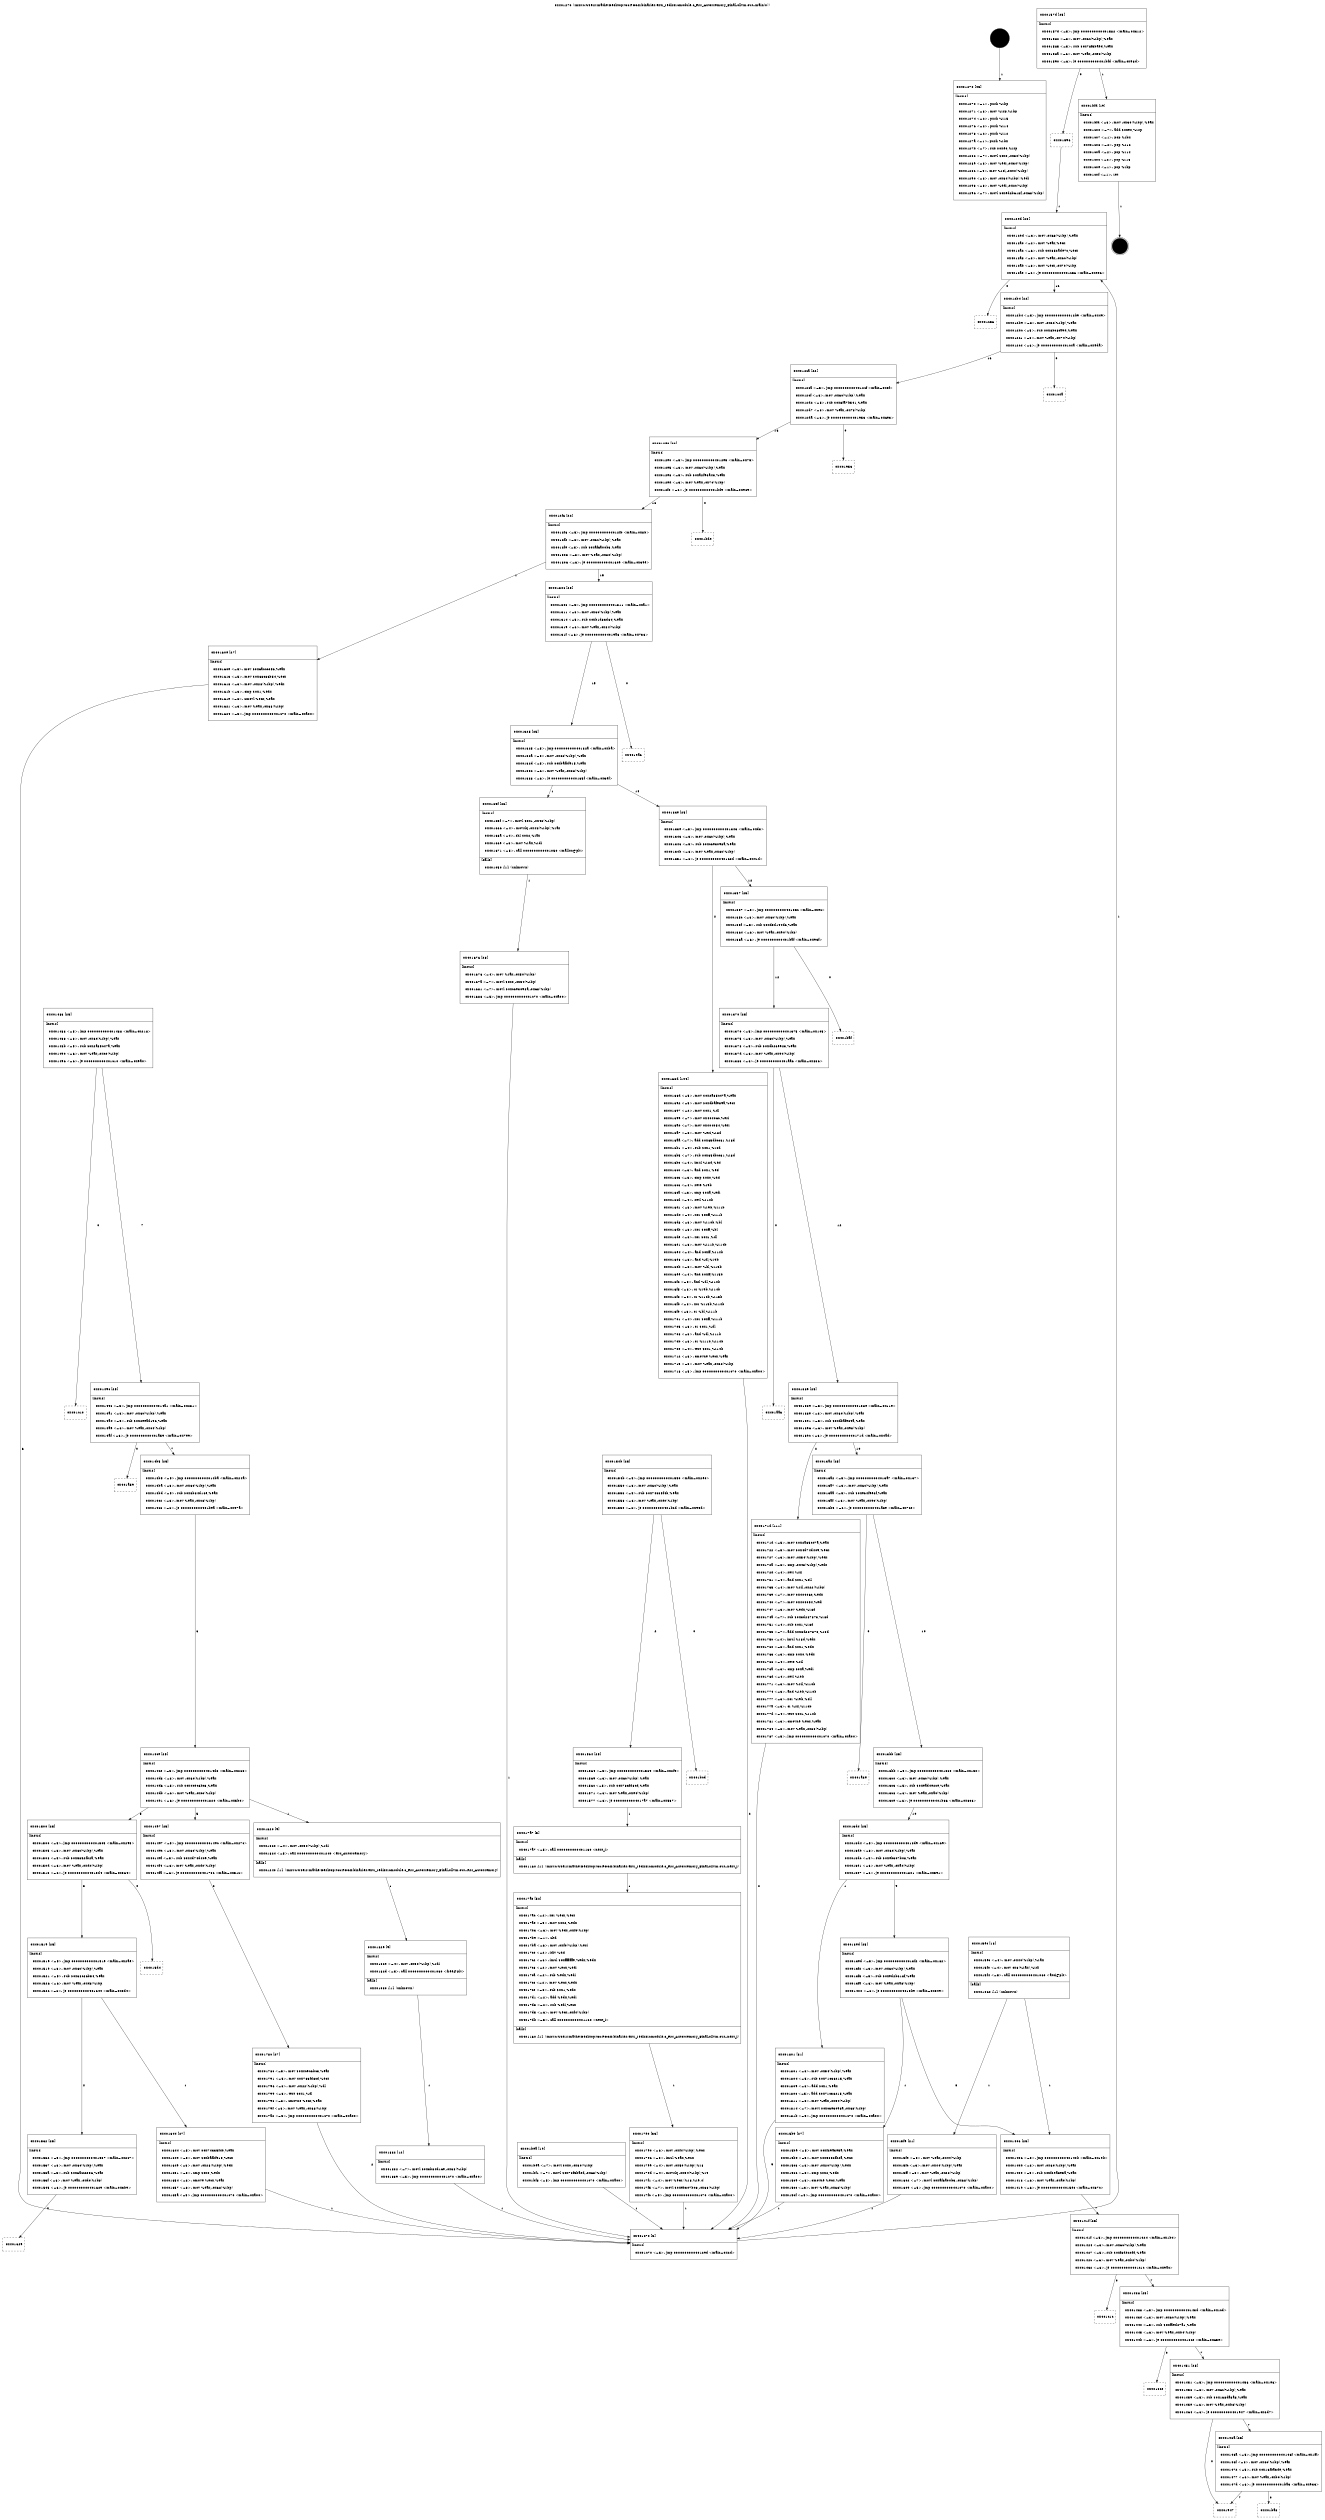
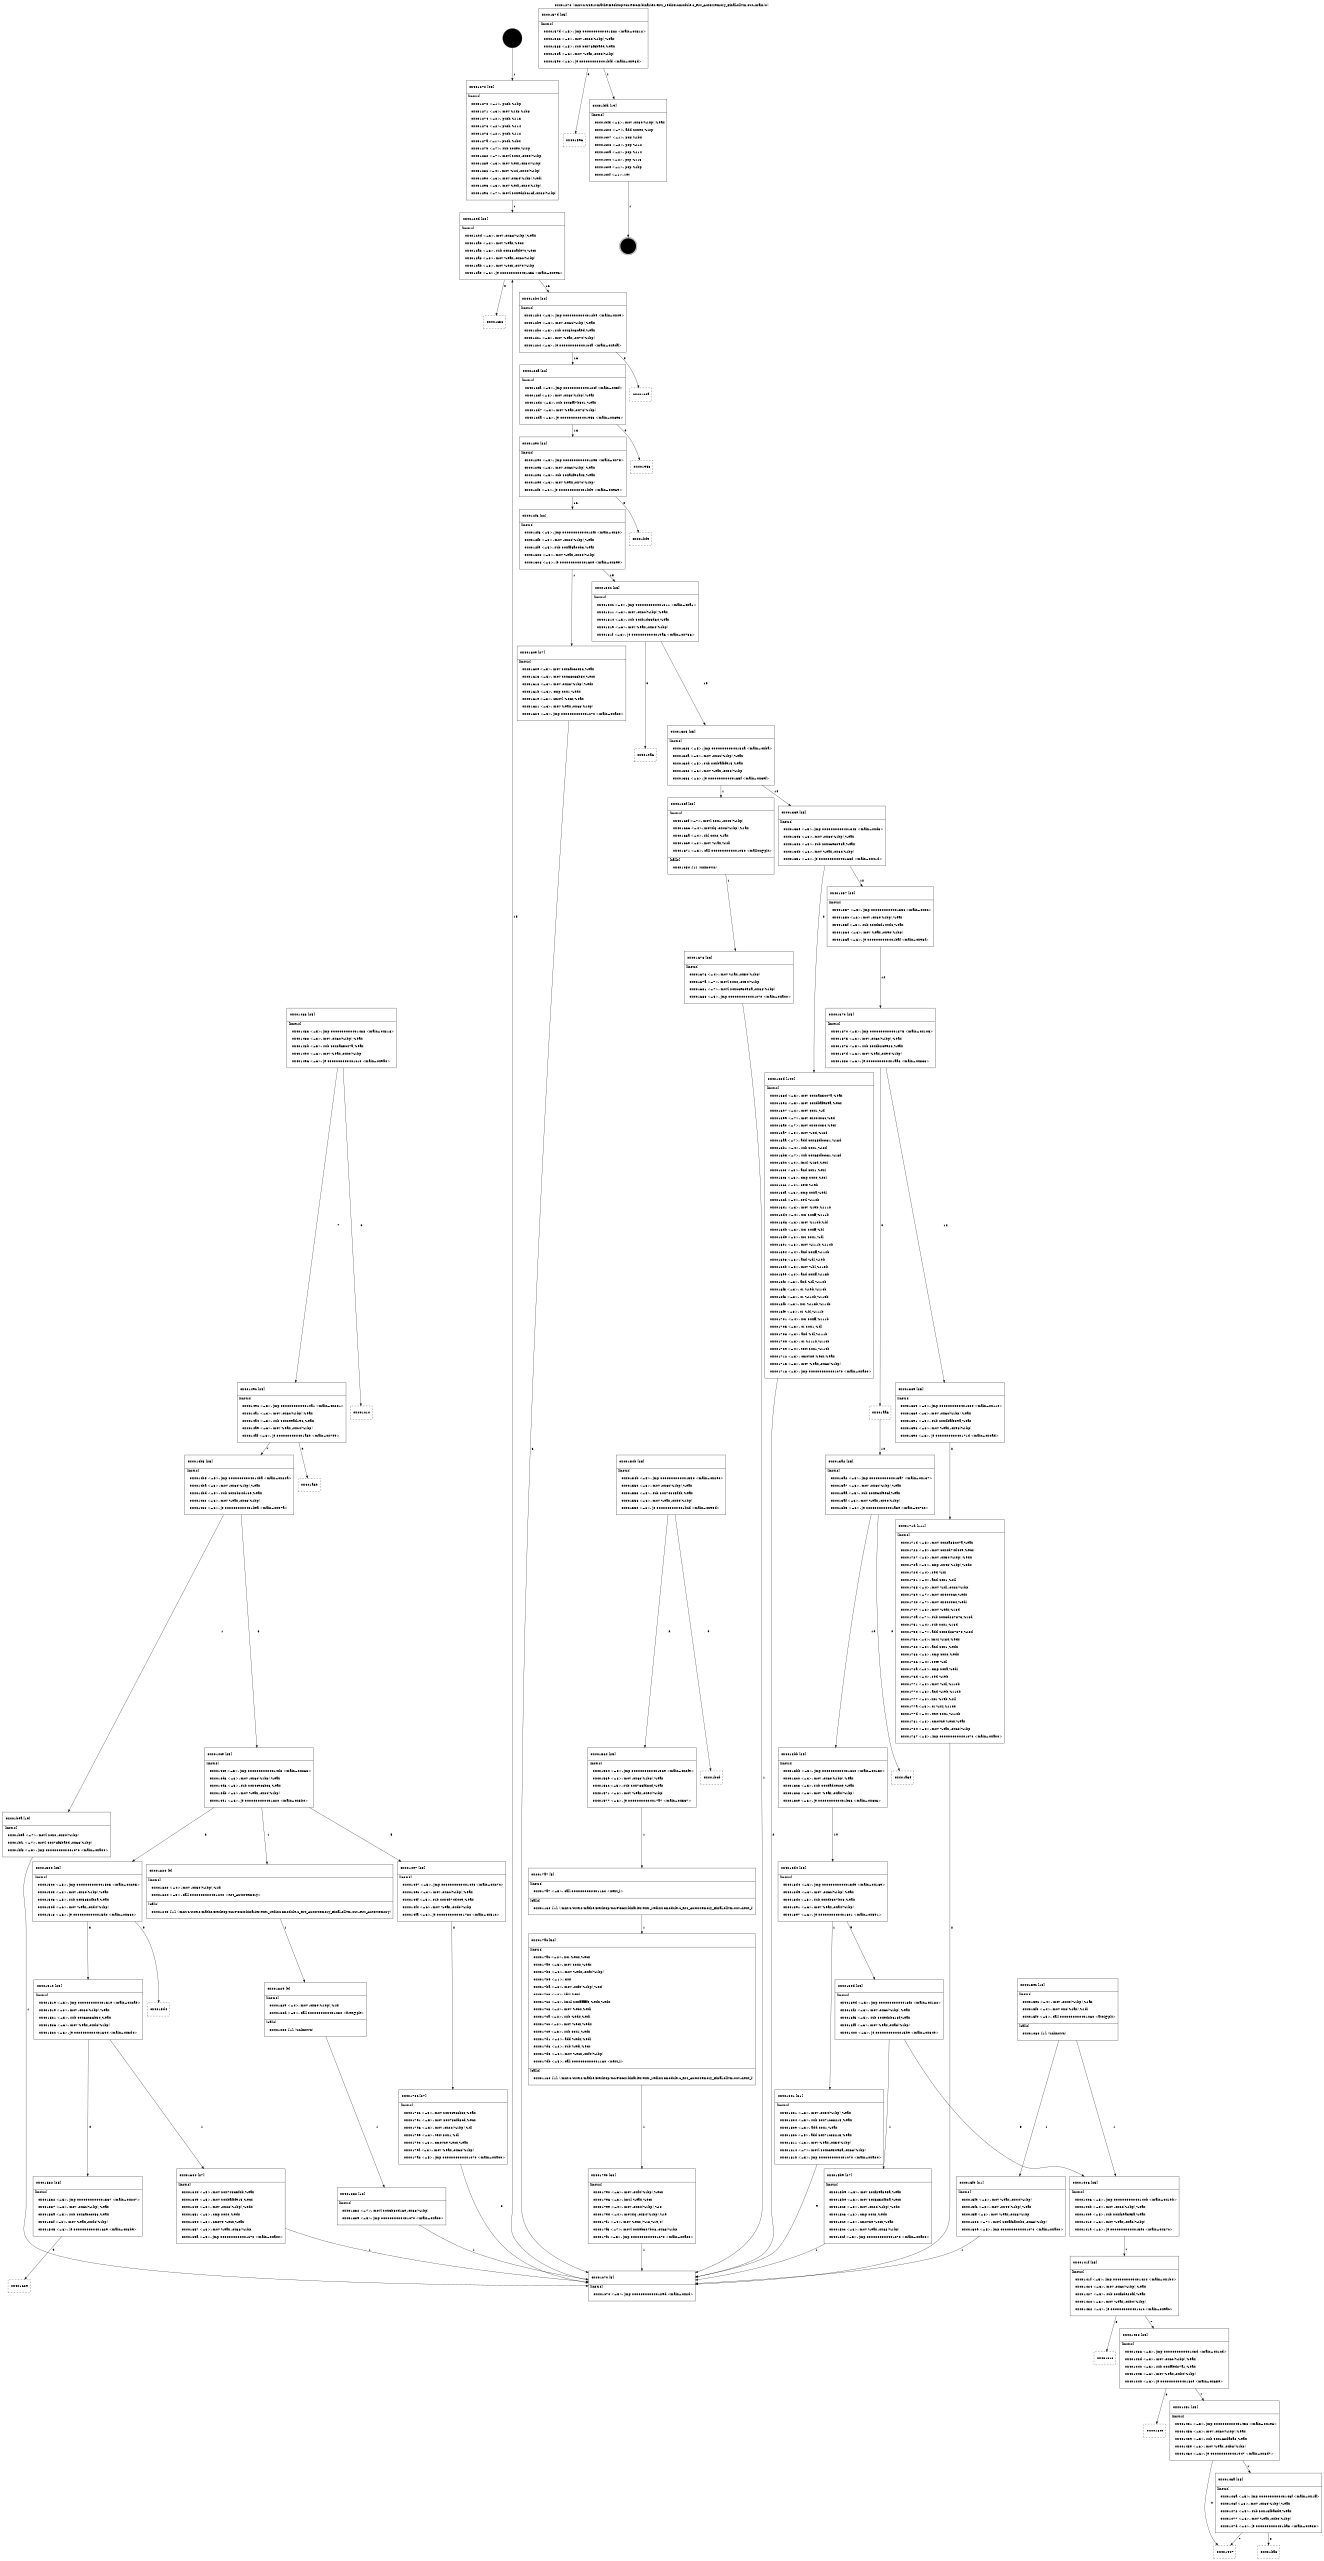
(1059, 179) -> (512, 205)
(1118, 917) -> (515, 917)
(843, 1038) -> none
(855, 1448) -> (880, 1436)
none -> (147, 1662)
